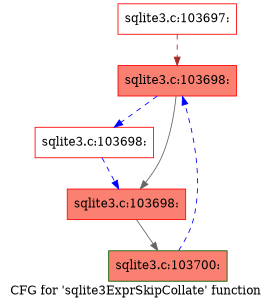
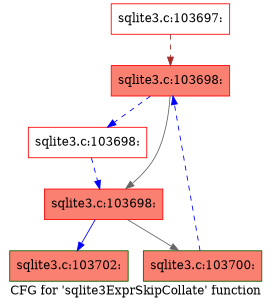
none -> (69, 266)
